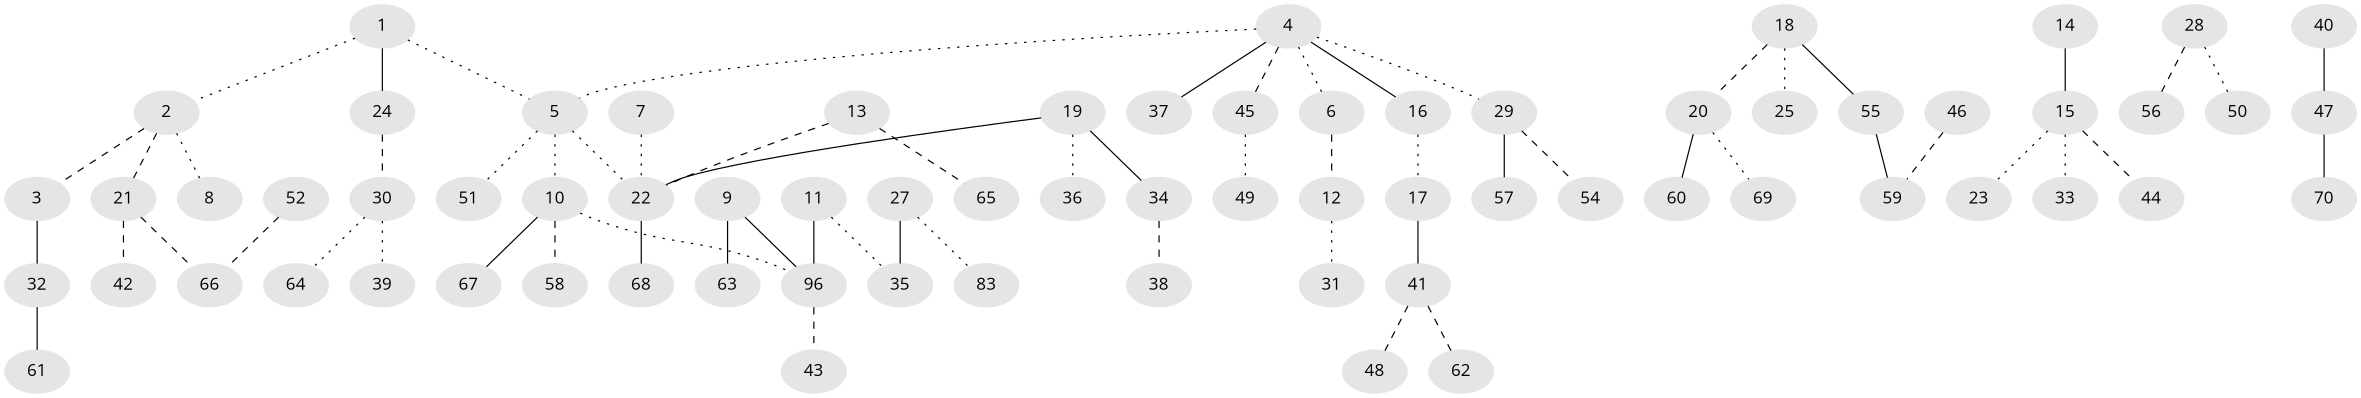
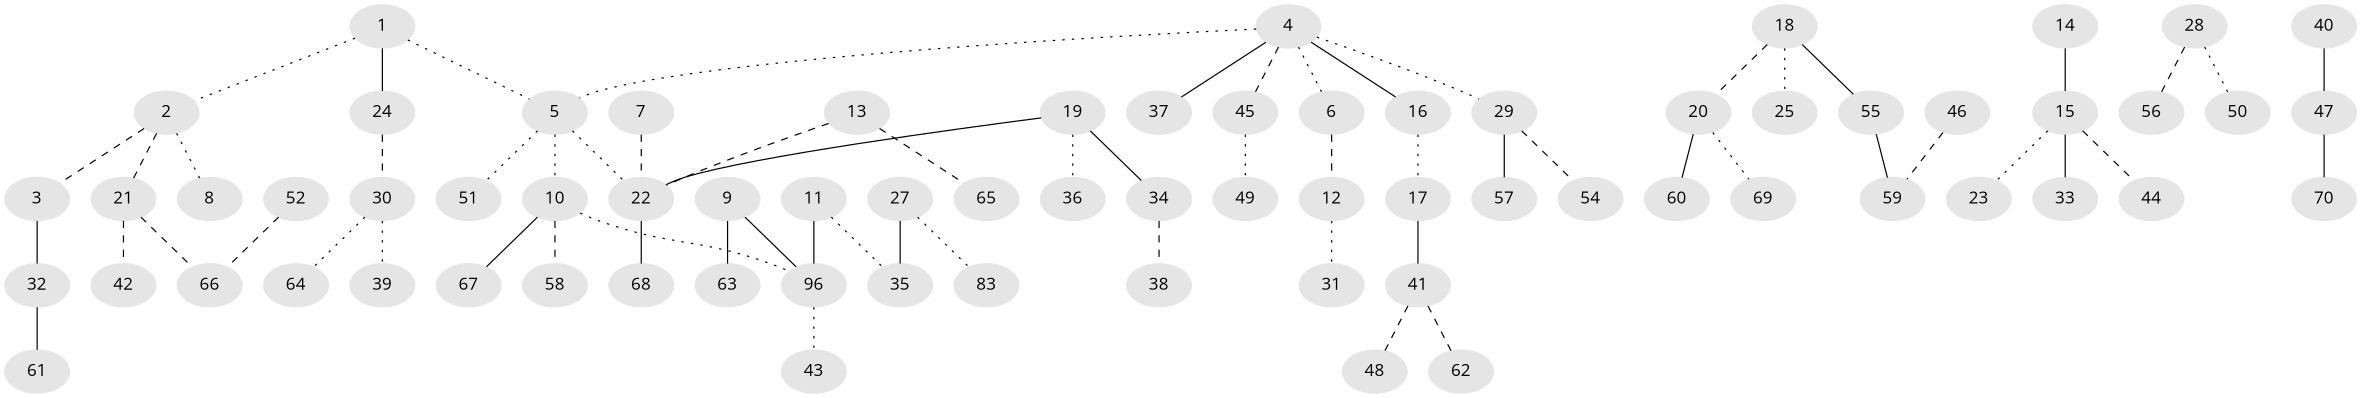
(641, 156) -> (641, 156)
(2065, 156) -> (2065, 156)
(814, 329) -> (814, 329)
